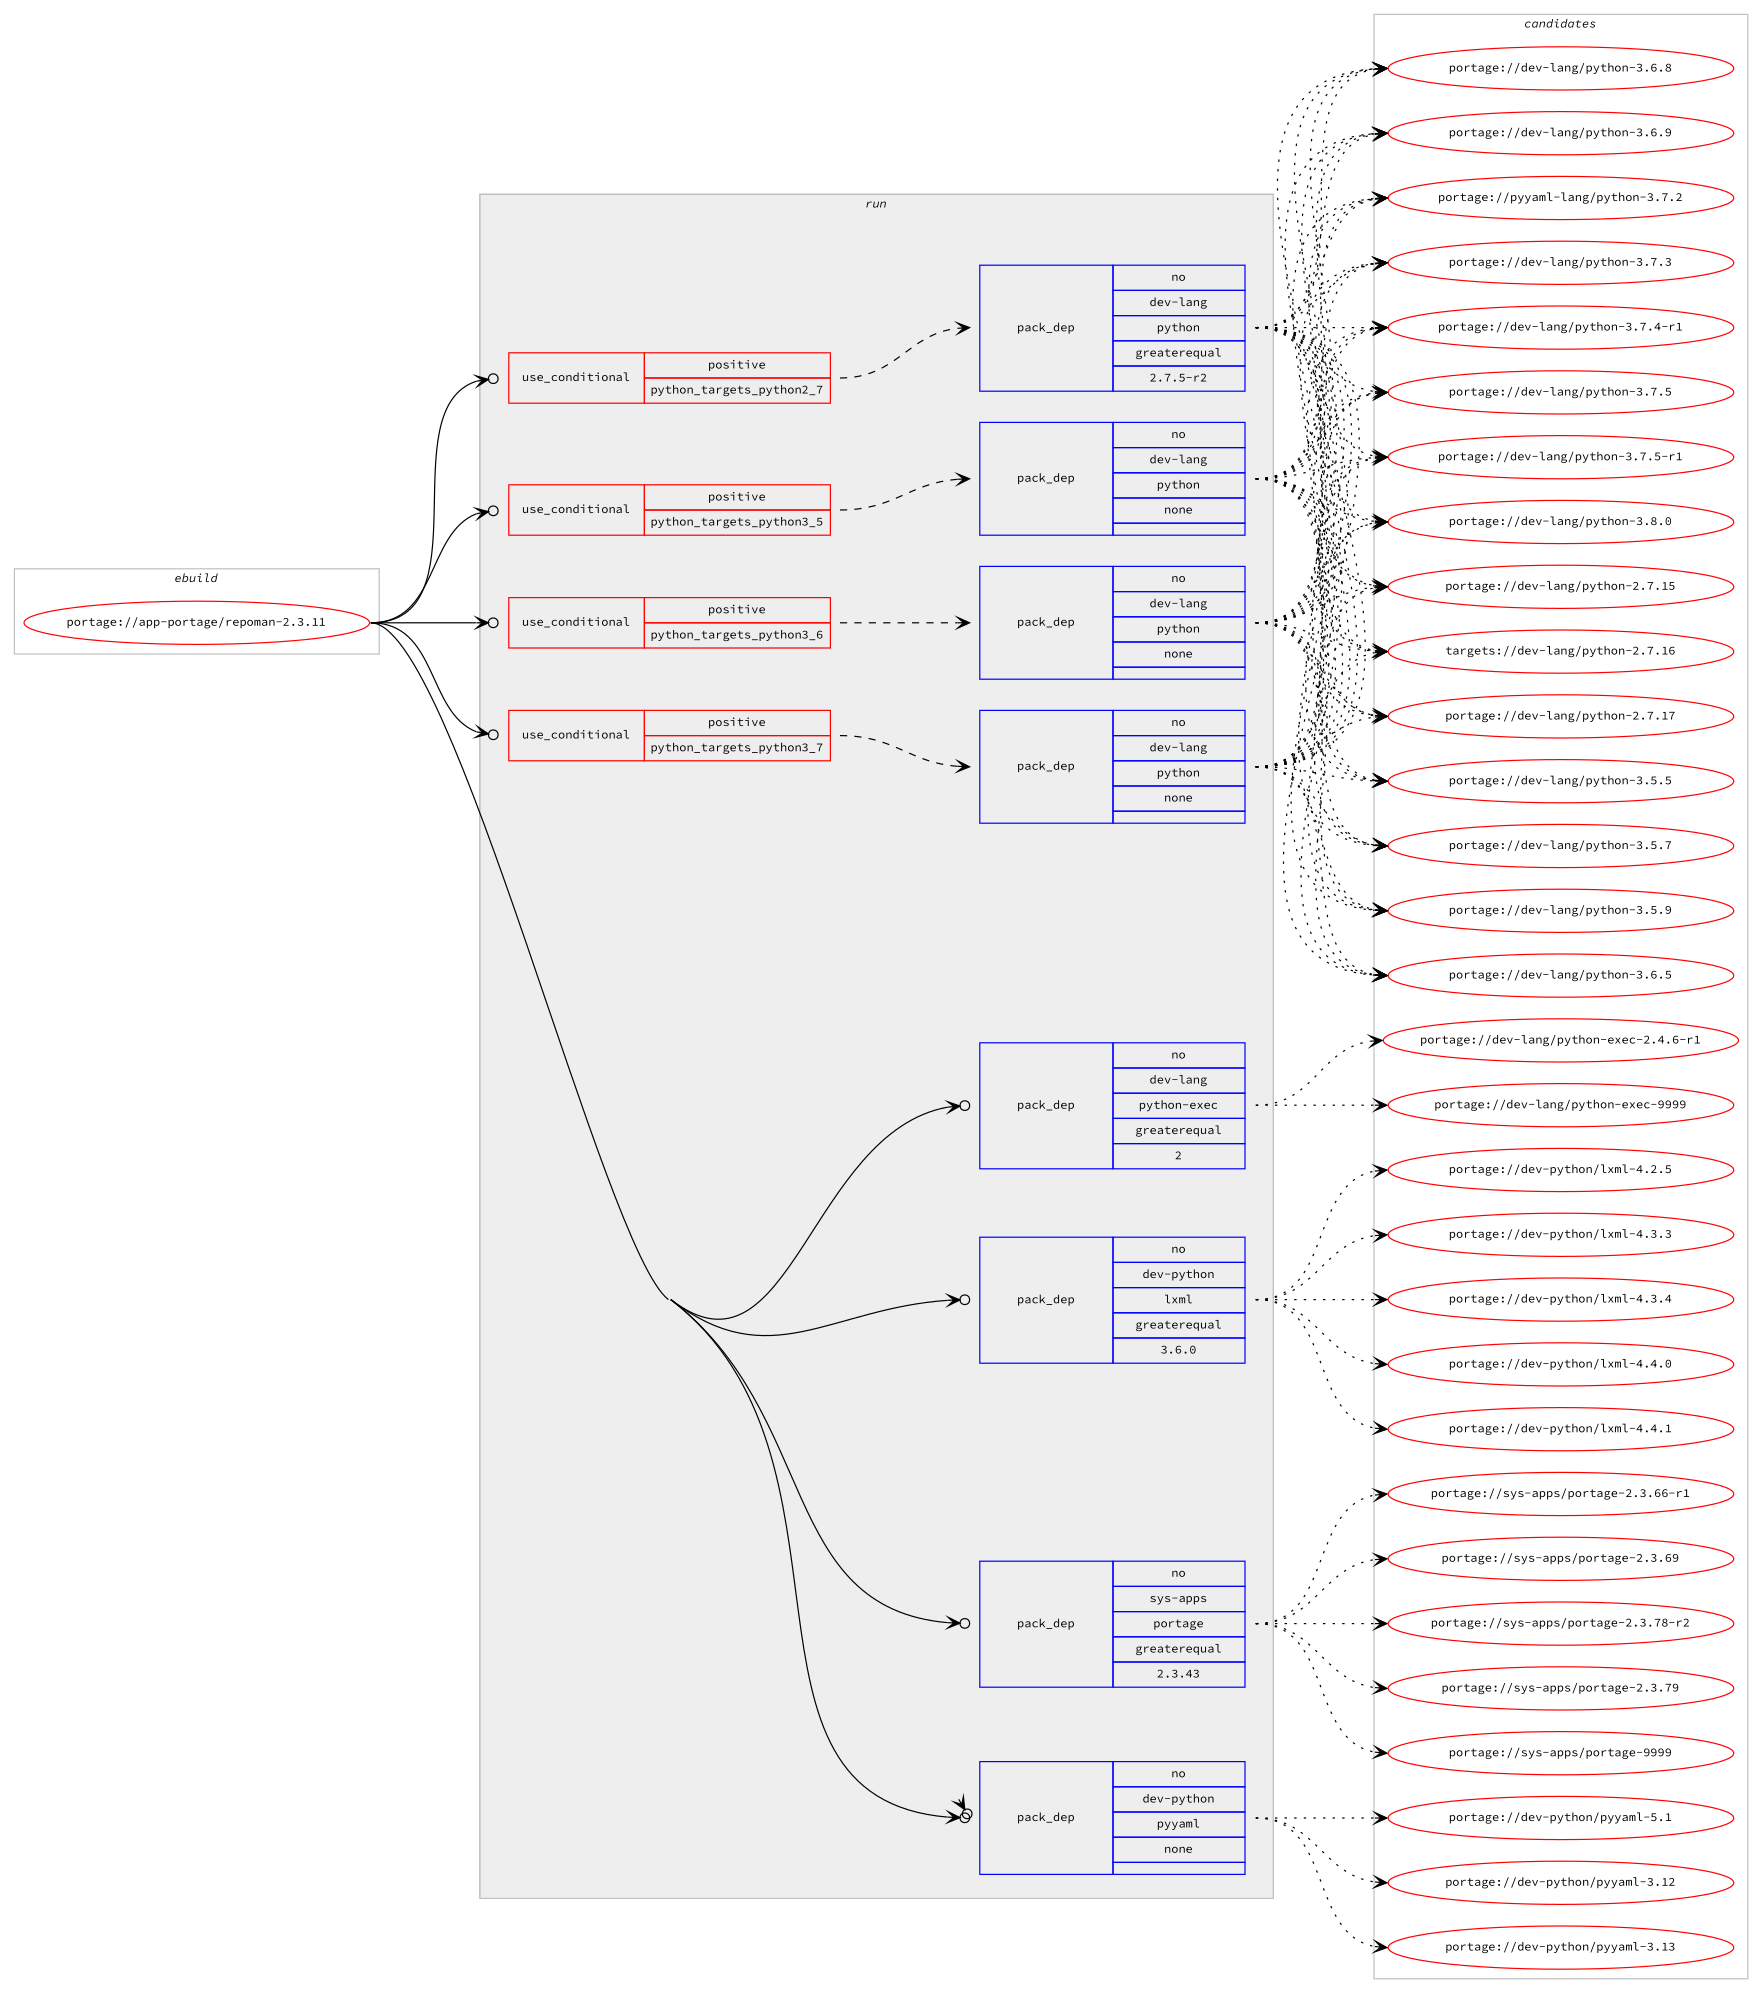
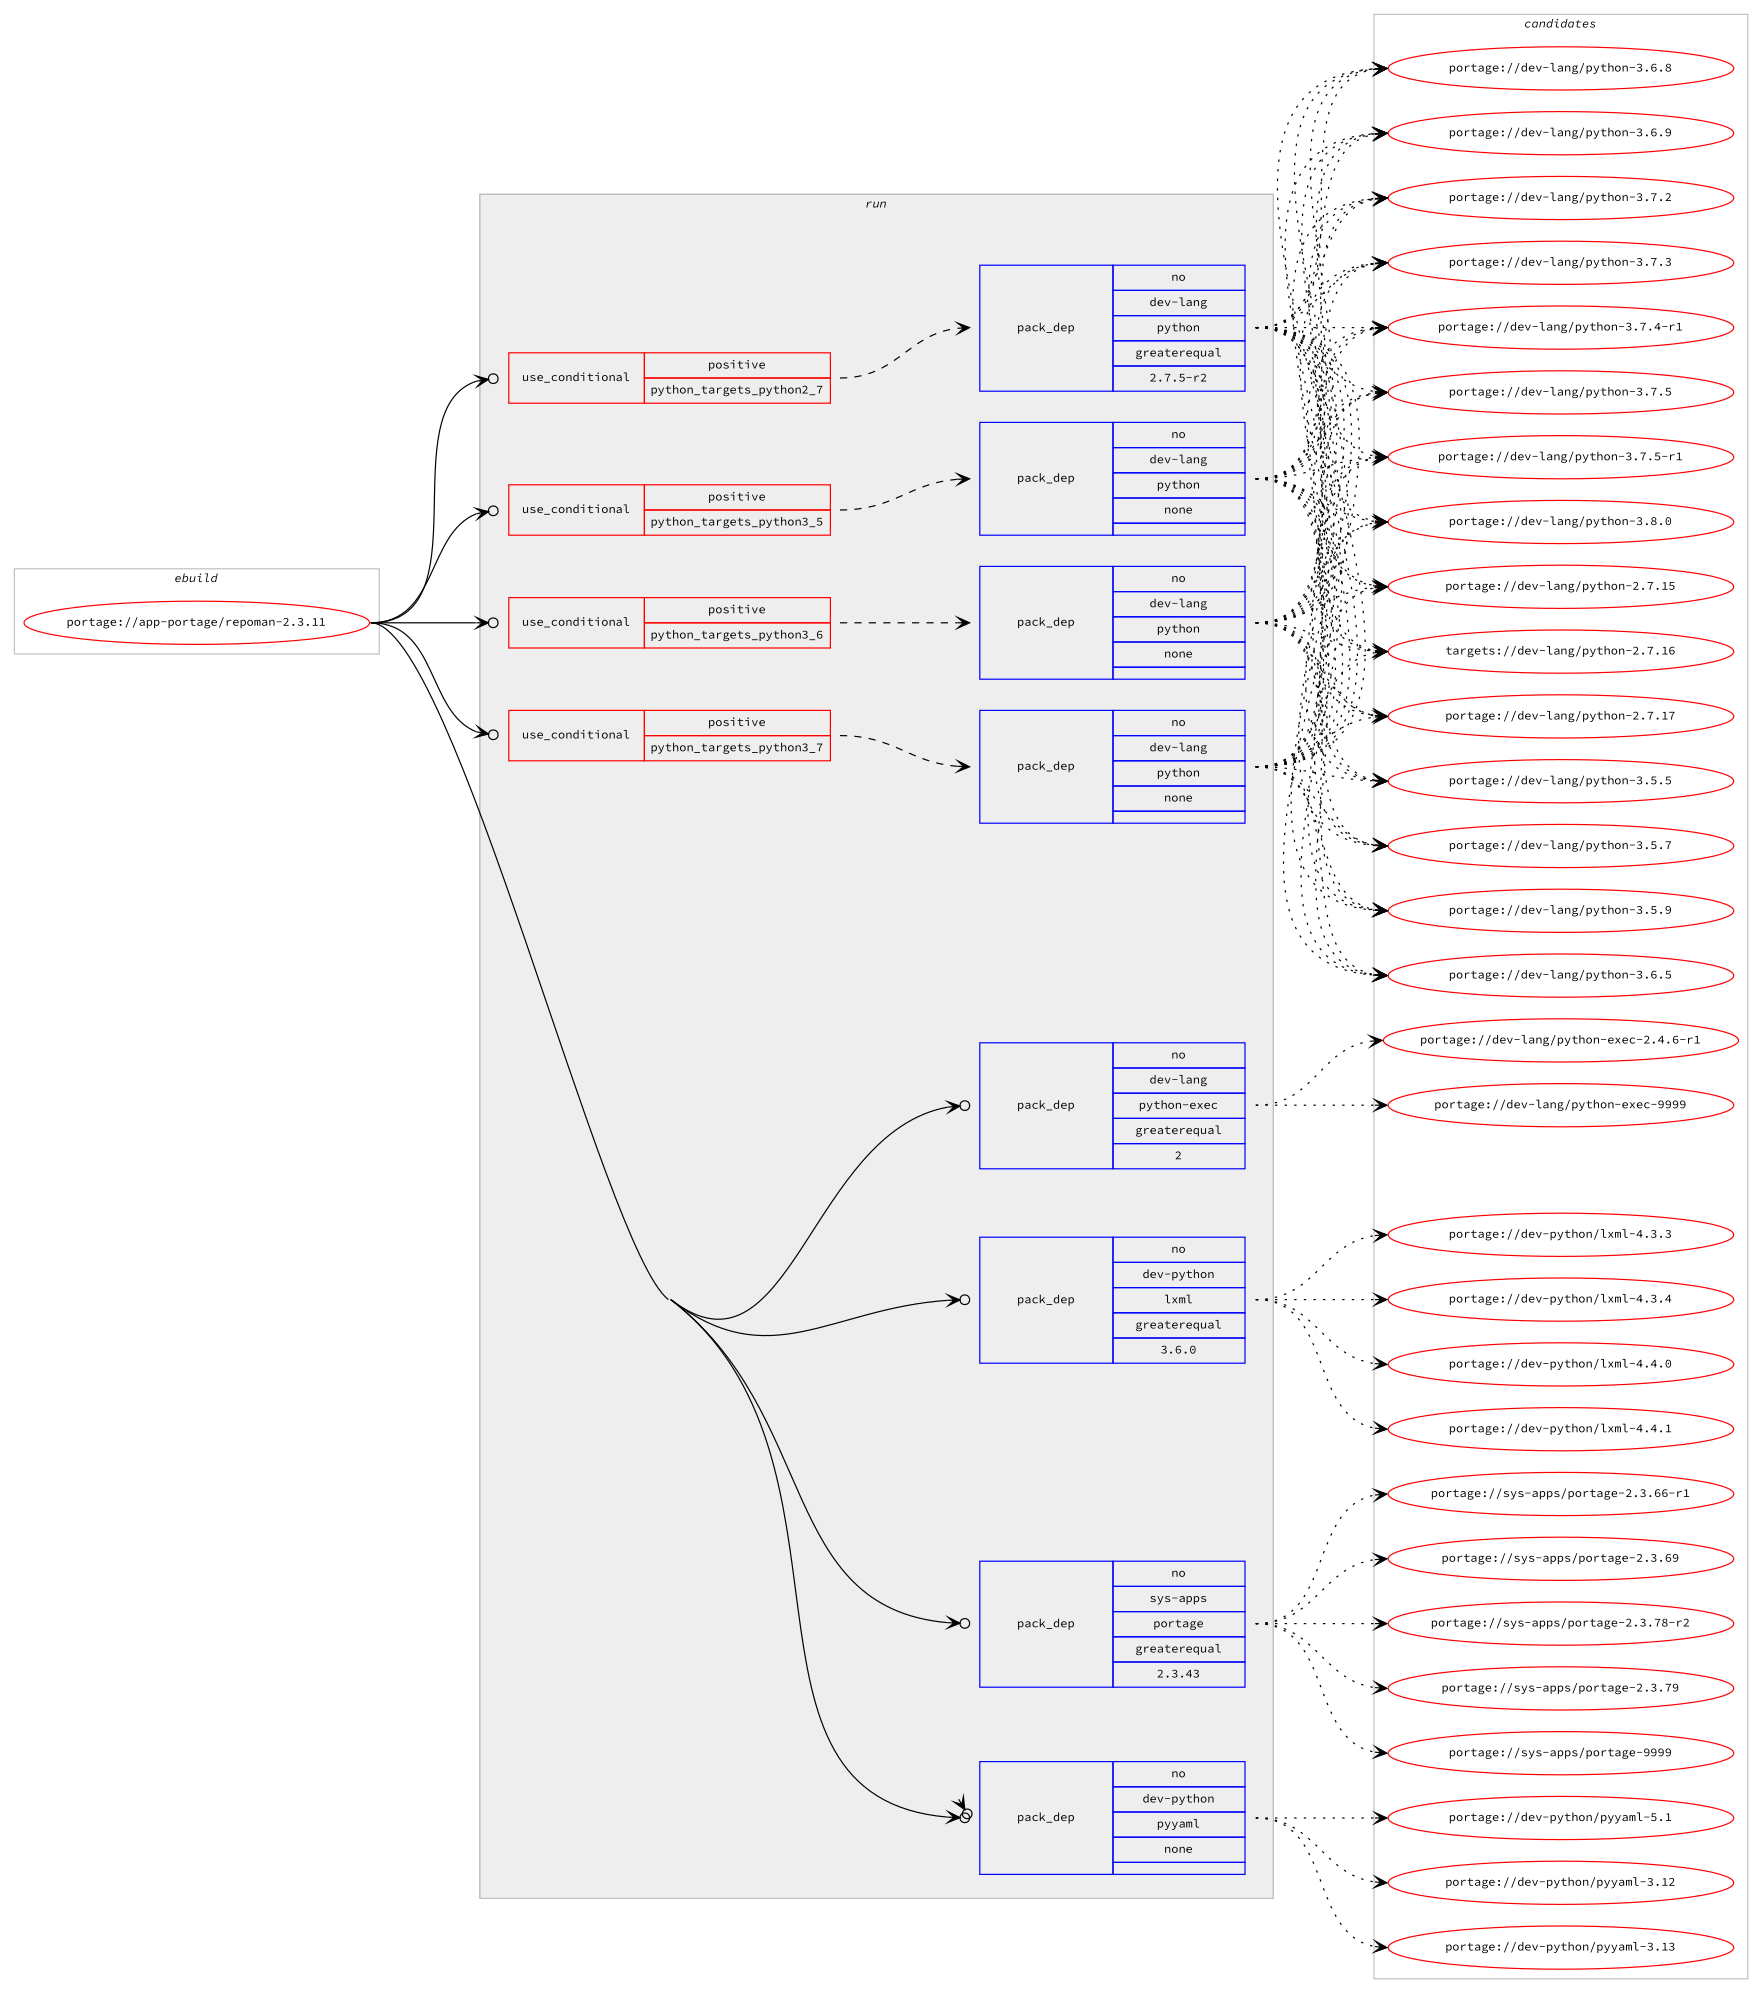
(1561, 198) -> (1561, 198)
(1561, 1170) -> none
